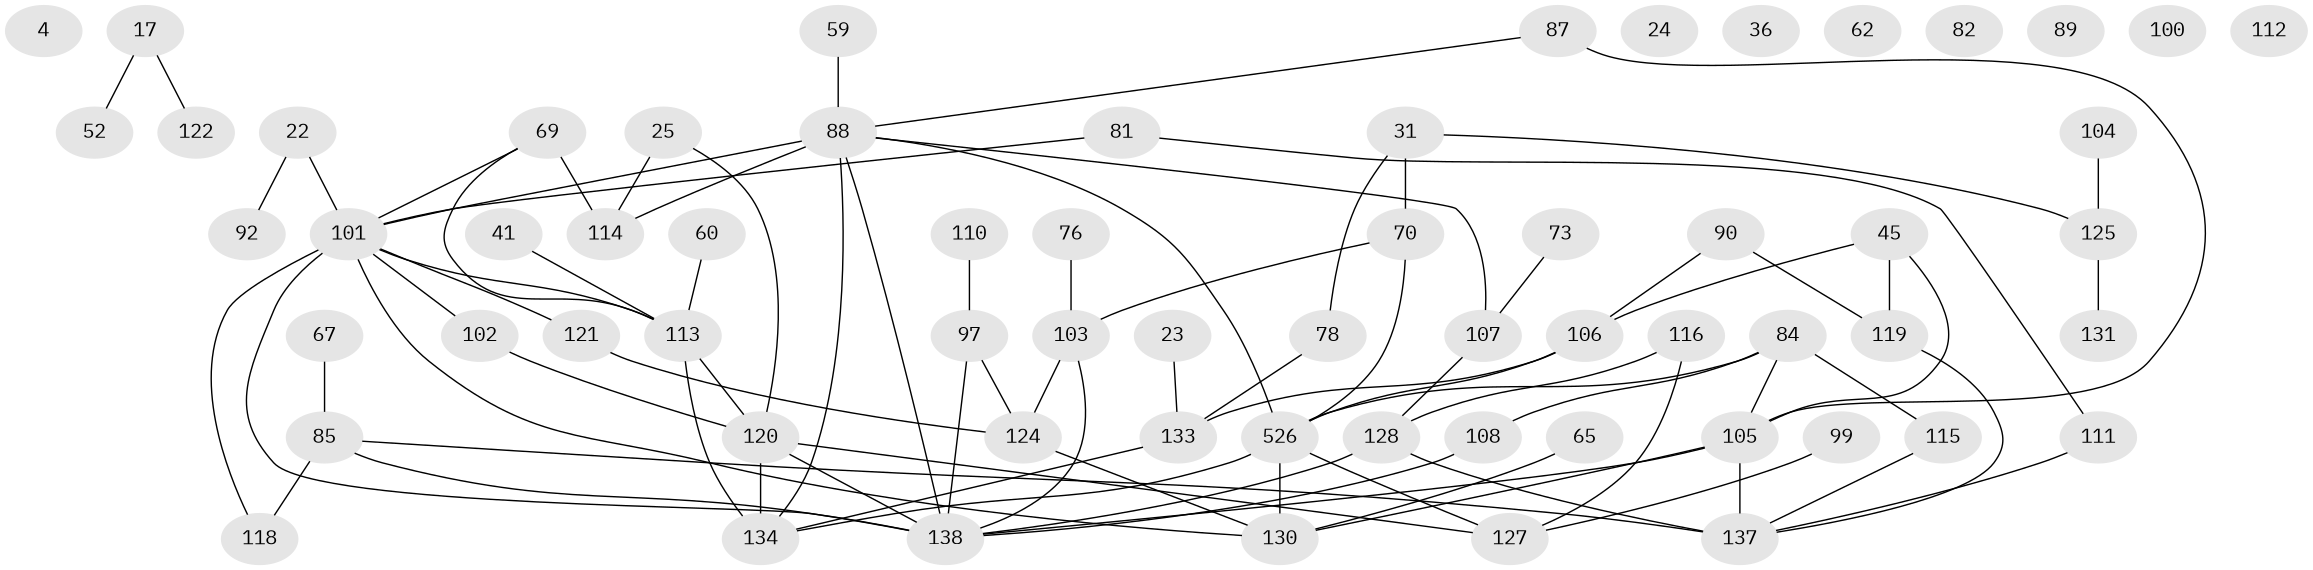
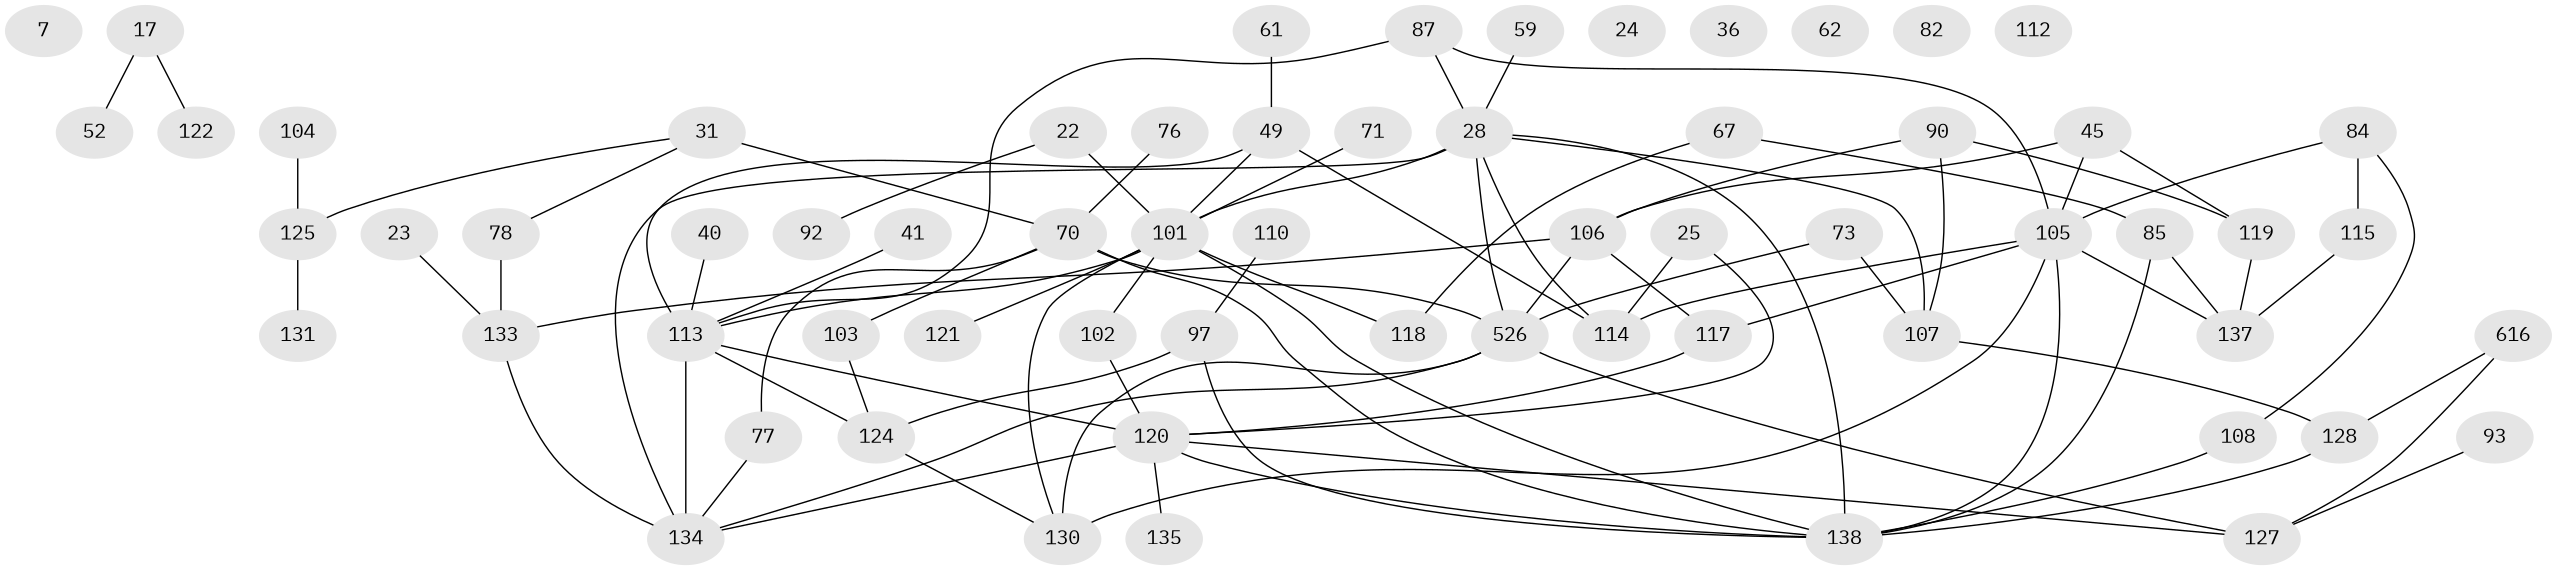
(44, 31) -> (44, 31)
none -> (1271, 31)
(2066, 31) -> none
(2167, 31) -> none
none -> (1004, 122)
(548, 133) -> (1271, 133)
(838, 133) -> (1475, 133)
(1122, 133) -> (1373, 133)
(707, 234) -> (710, 234)
none -> (1944, 235)
none -> (1827, 274)
(1071, 285) -> (1112, 191)
(1686, 336) -> (2513, 336)
none -> (1713, 336)
(1591, 385) -> (1673, 278)
(796, 402) -> (781, 387)
none -> (763, 437)
(1585, 437) -> none
(1841, 437) -> (2495, 437)
(2098, 437) -> none
(1080, 448) -> (1427, 449)
(292, 488) -> (1543, 205)
(1555, 499) -> none
none -> (1164, 539)
